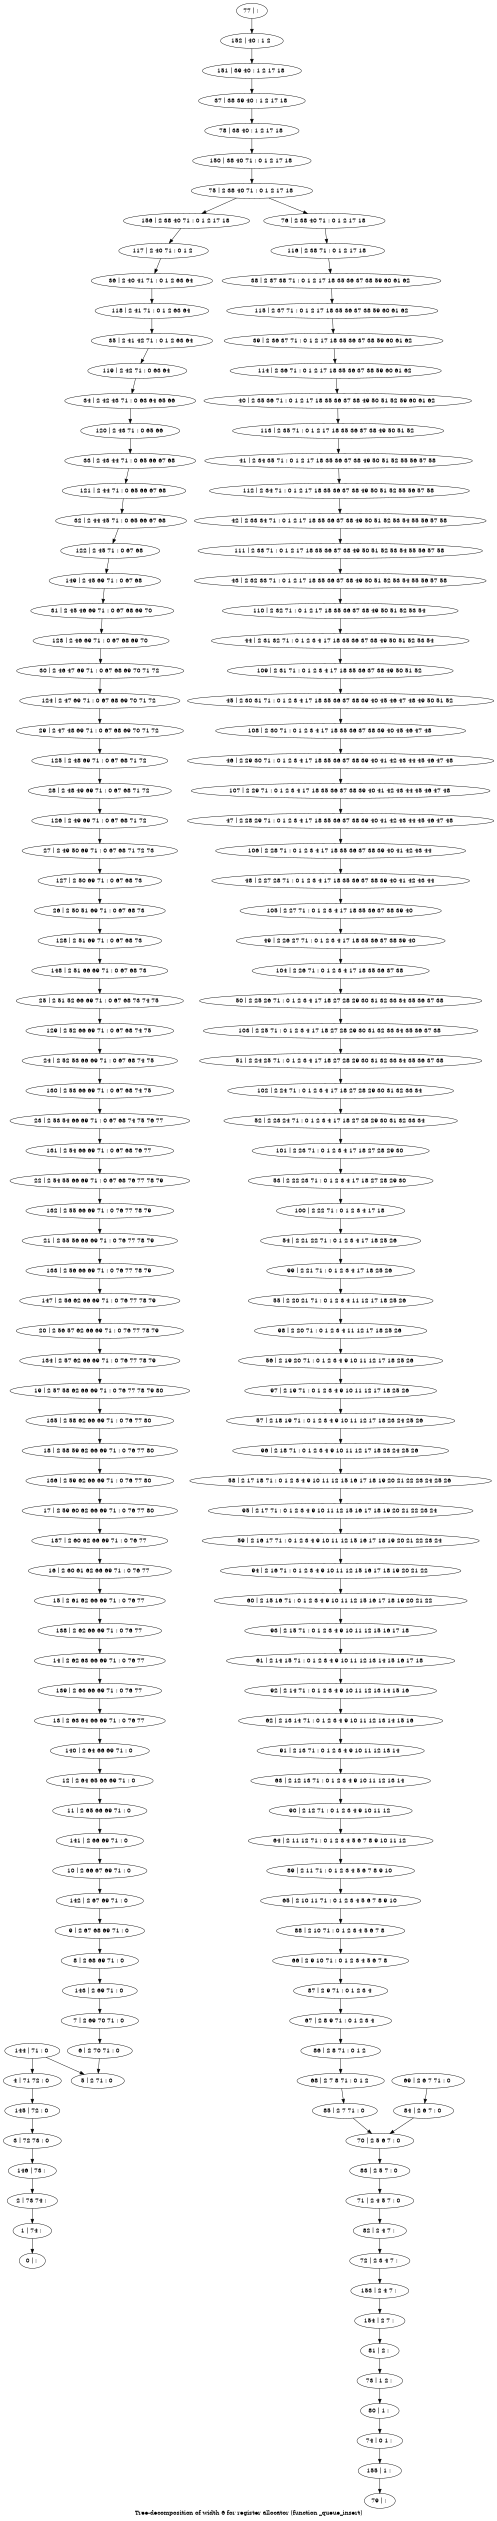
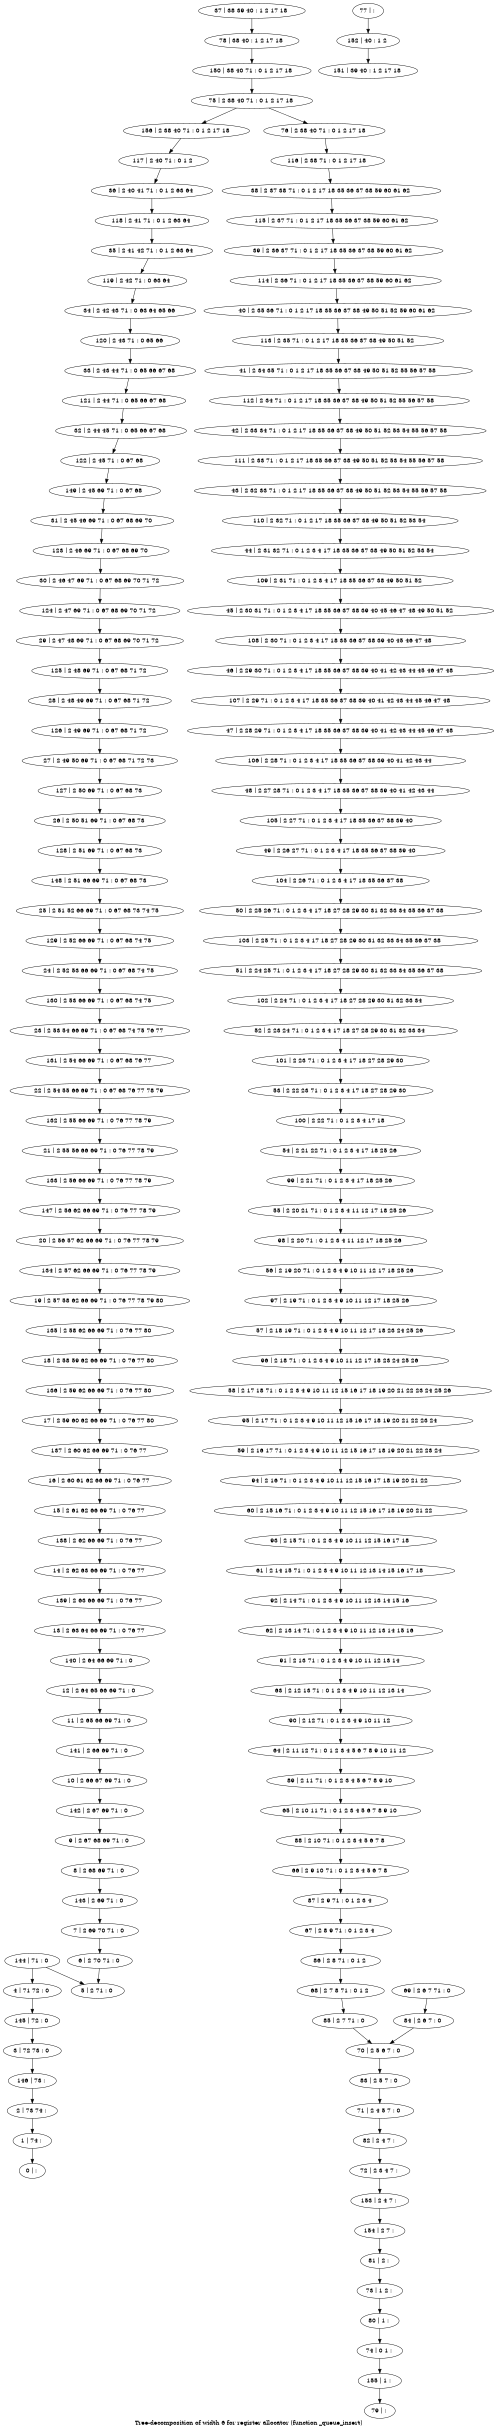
(252, 84) -> none
